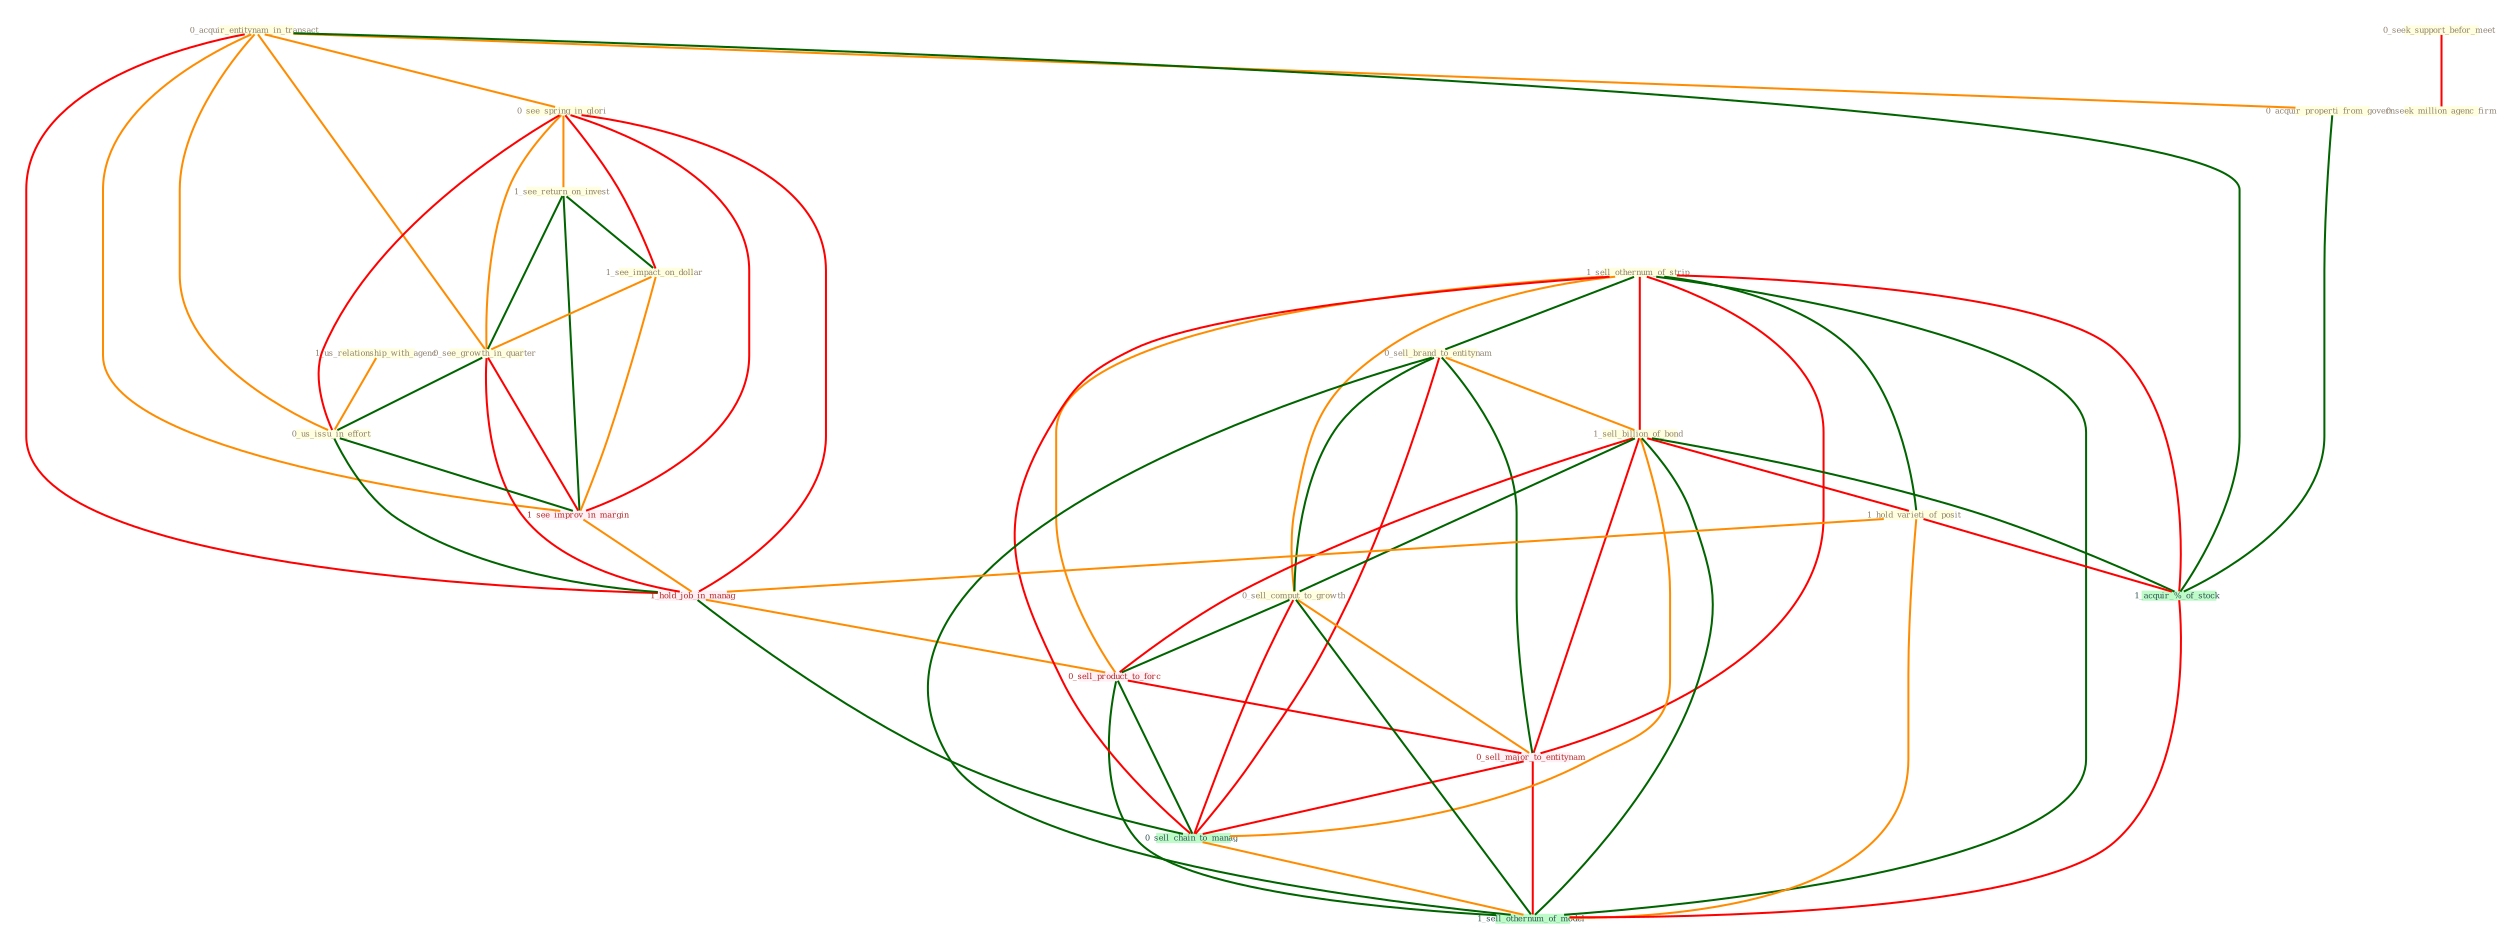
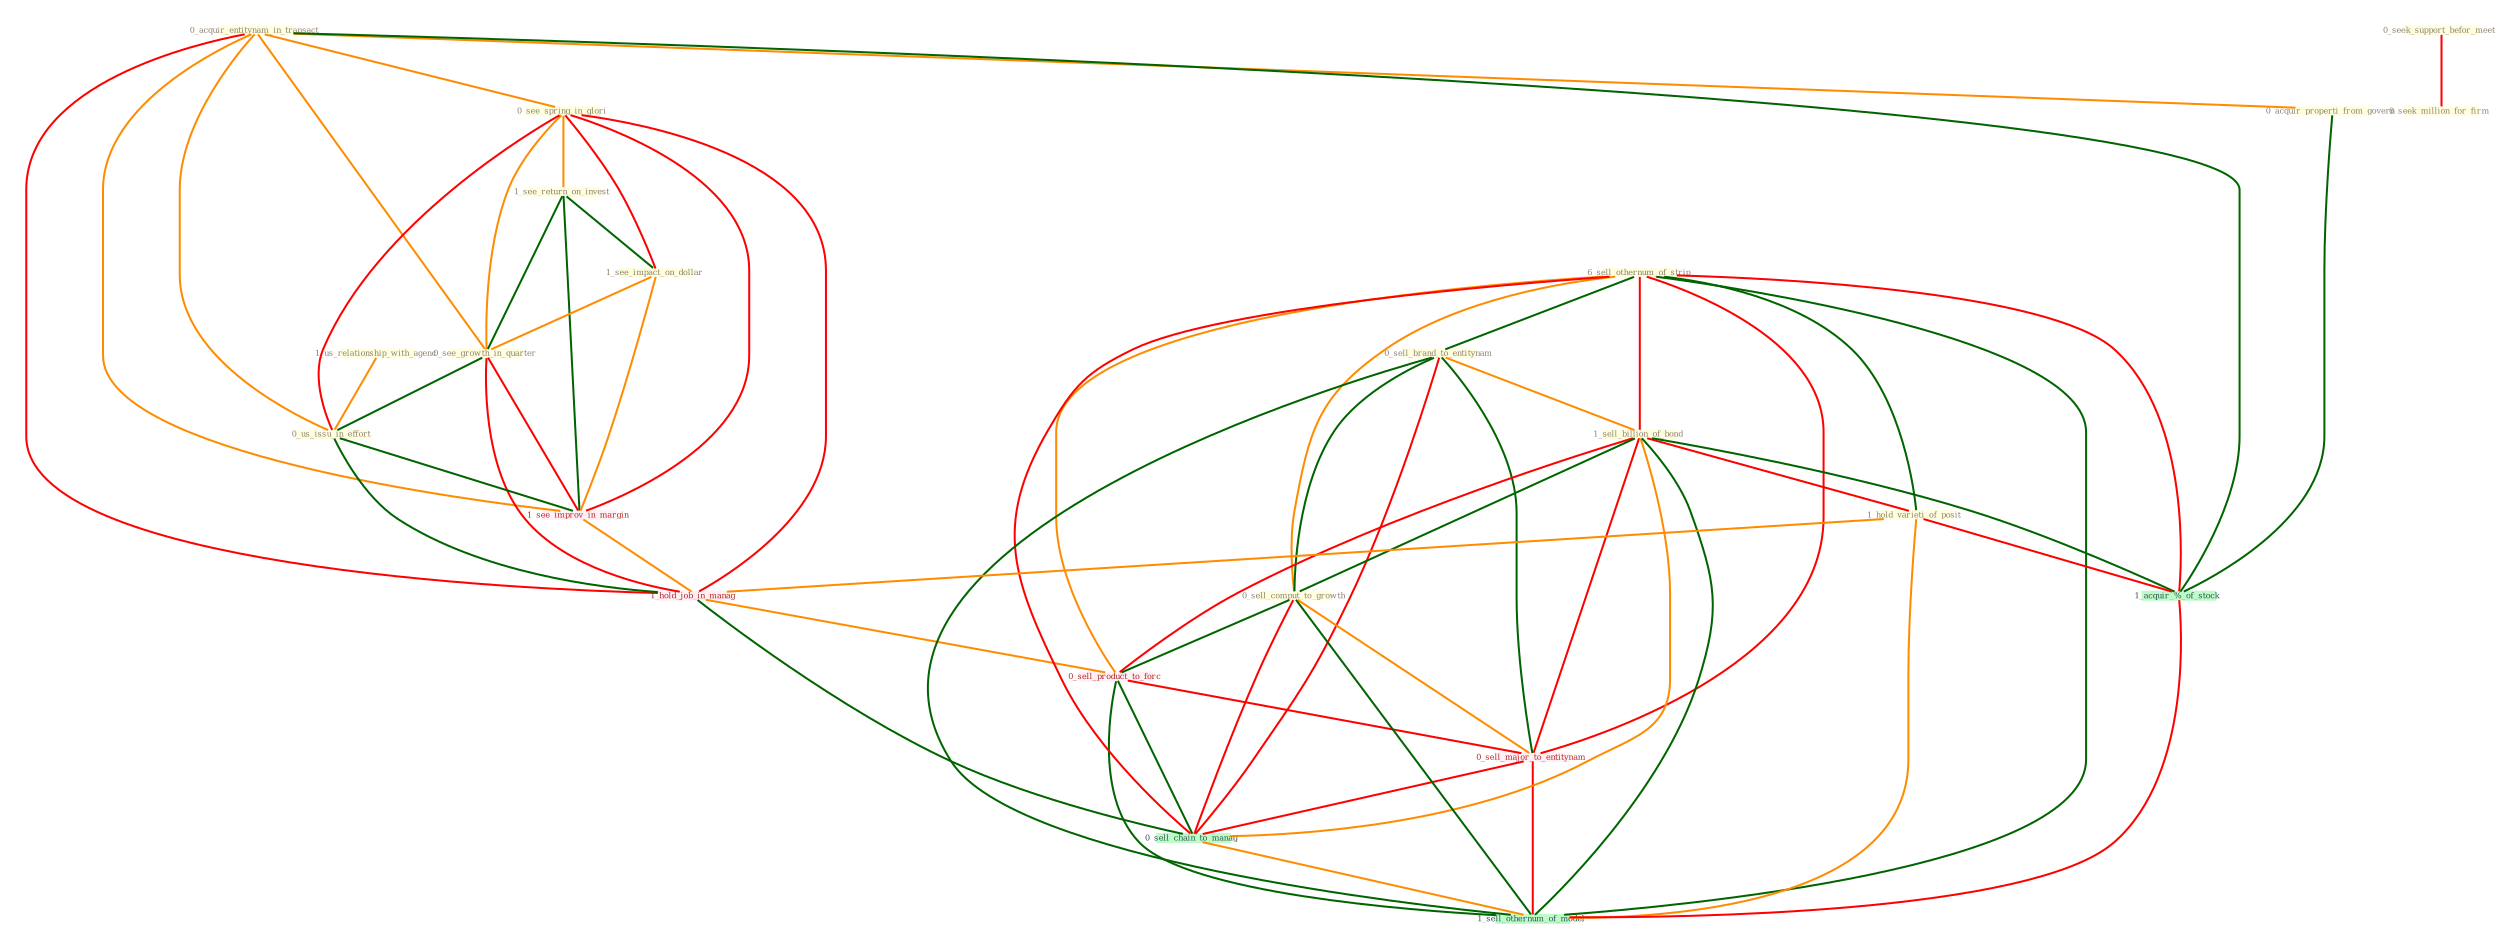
(2442, 111) -> (2442, 111)
(1640, 273) -> (1640, 273)
